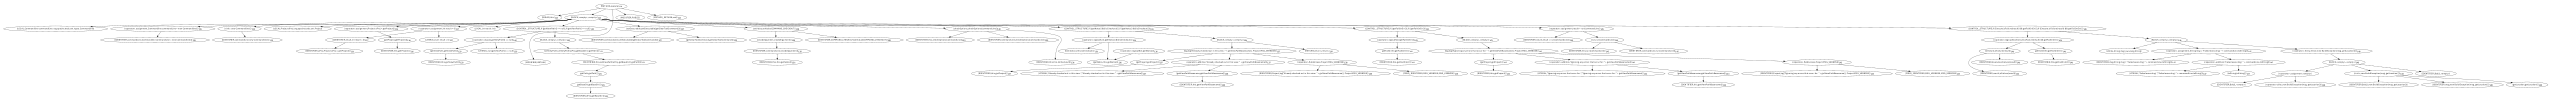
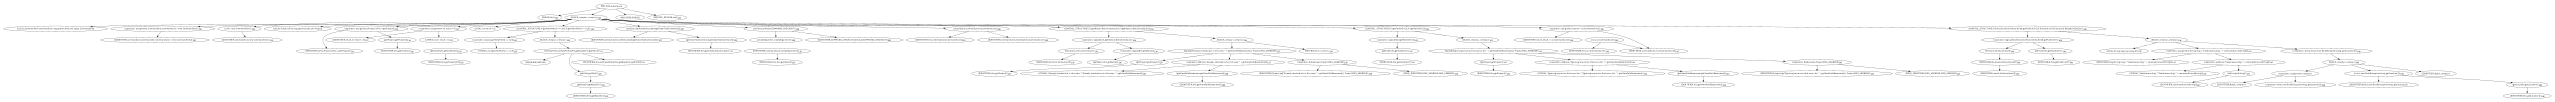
(1045, 33) -> (1069, 56)
(571, 34) -> (555, 57)
(1590, 34) -> (1623, 37)
(341, 45) -> (328, 34)
(471, 45) -> none
(776, 45) -> none
(1108, 50) -> (1123, 45)
none -> (710, 51)
(1969, 61) -> (2000, 67)
(603, 68) -> (570, 64)
none -> (2180, 85)
(2462, 85) -> none
none -> (2527, 96)
